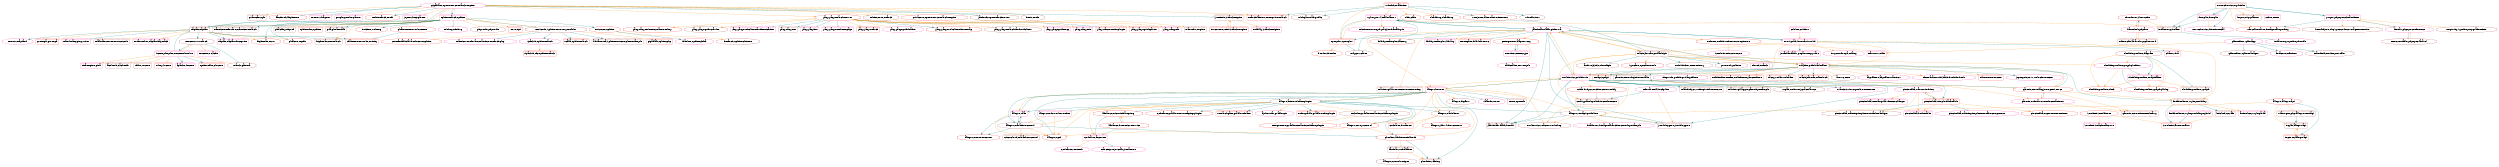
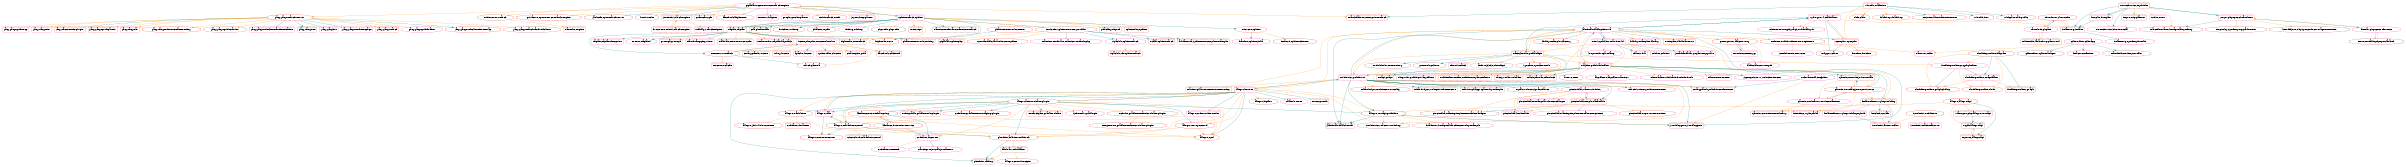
(417, 12) -> (799, 12)
(1800, 35) -> (1635, 47)
(248, 36) -> (770, 36)
(142, 66) -> (756, 54)
(1680, 78) -> (1416, 78)
(1597, 95) -> (1529, 85)
(1019, 119) -> (834, 119)
